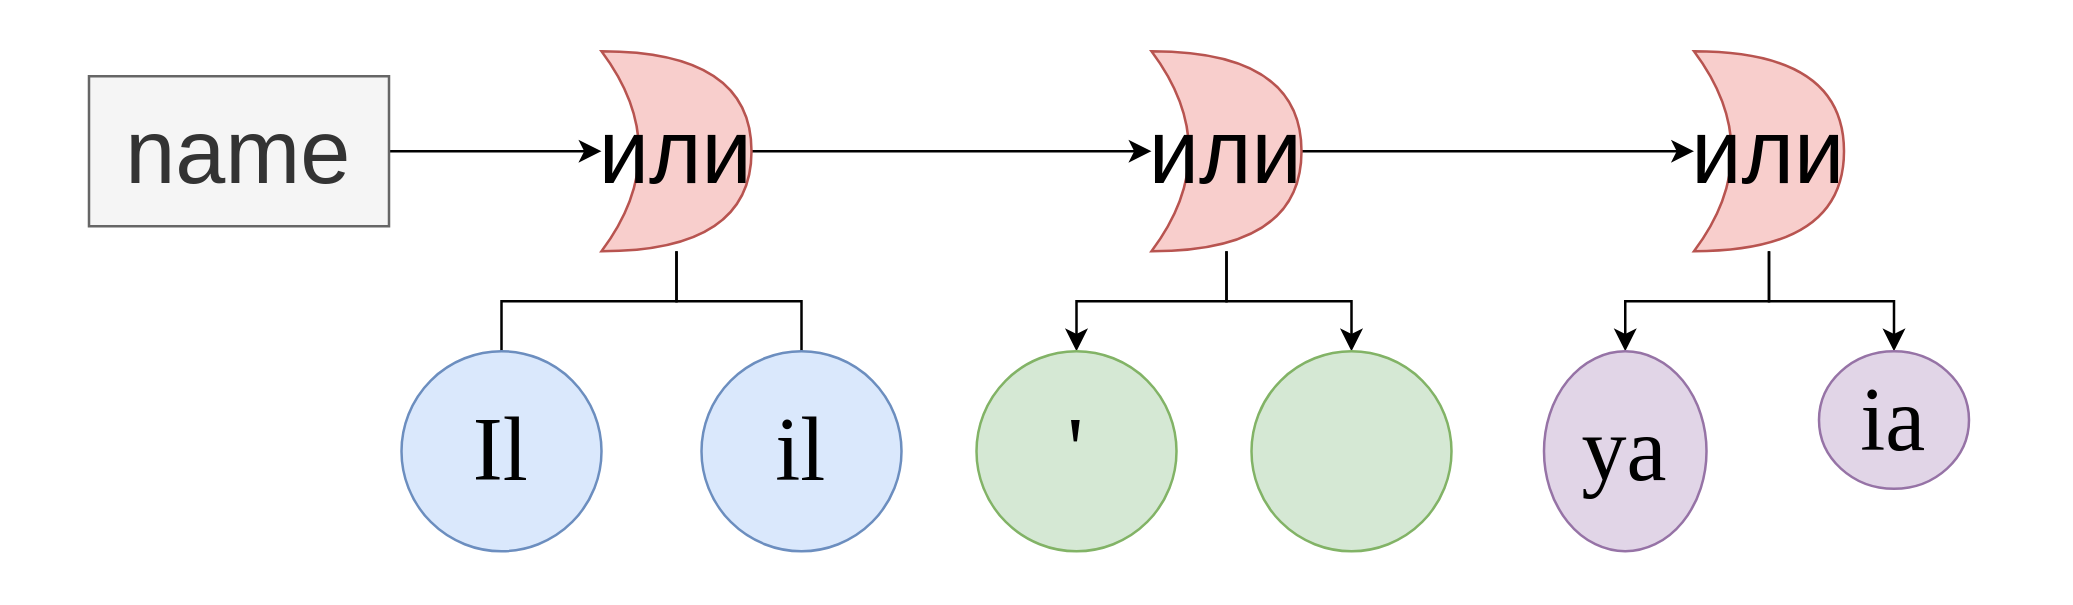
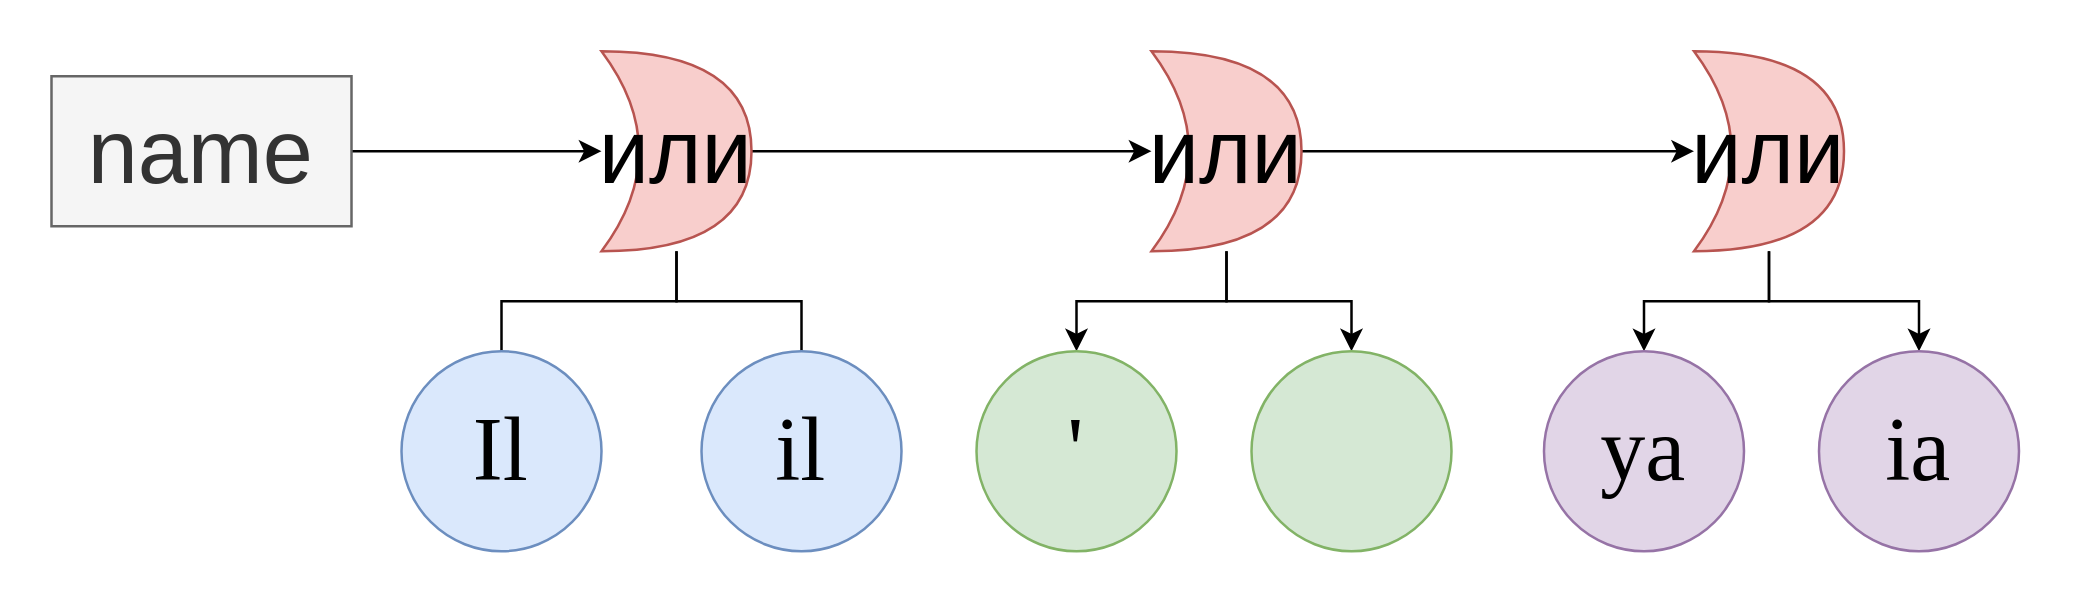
(239, 151) -> (201, 151)
(1894, 420) -> (1919, 451)
(1625, 451) -> (1644, 451)
